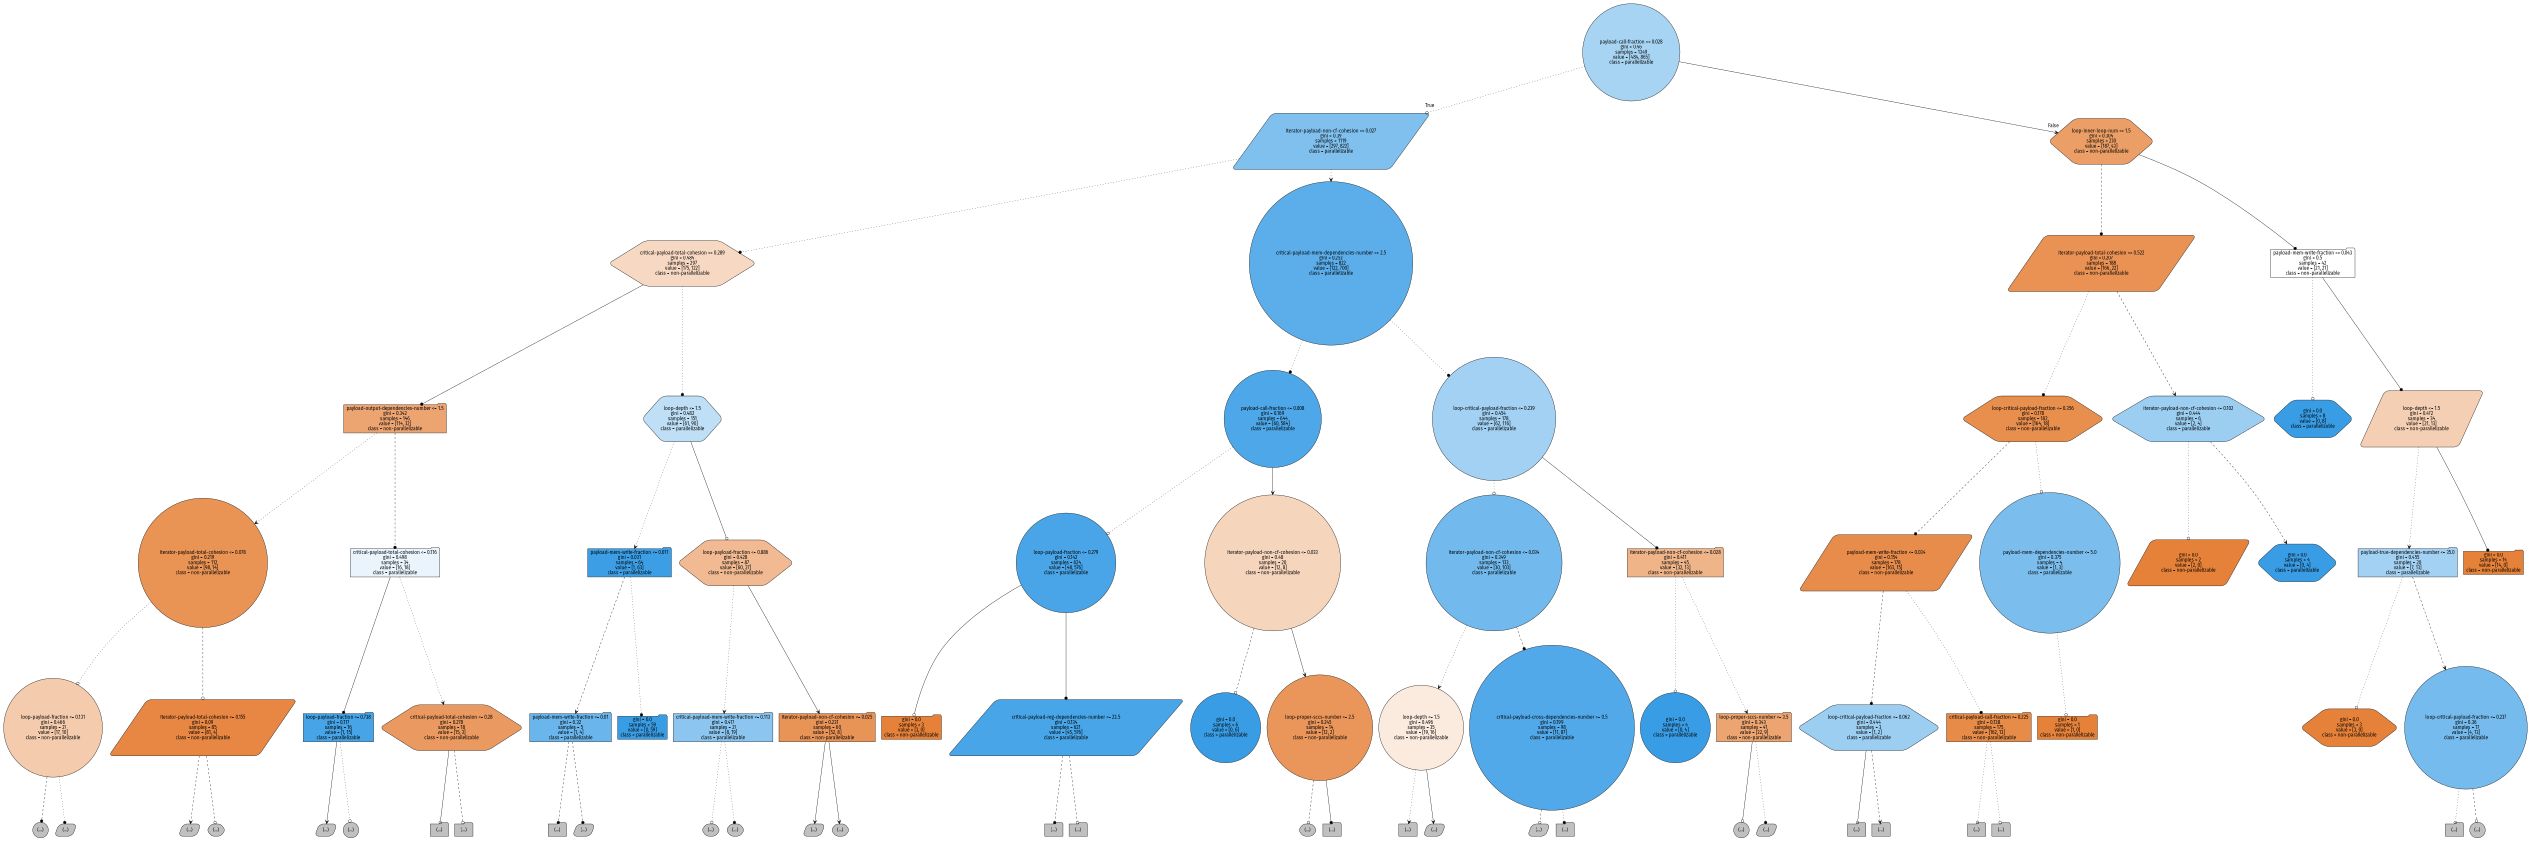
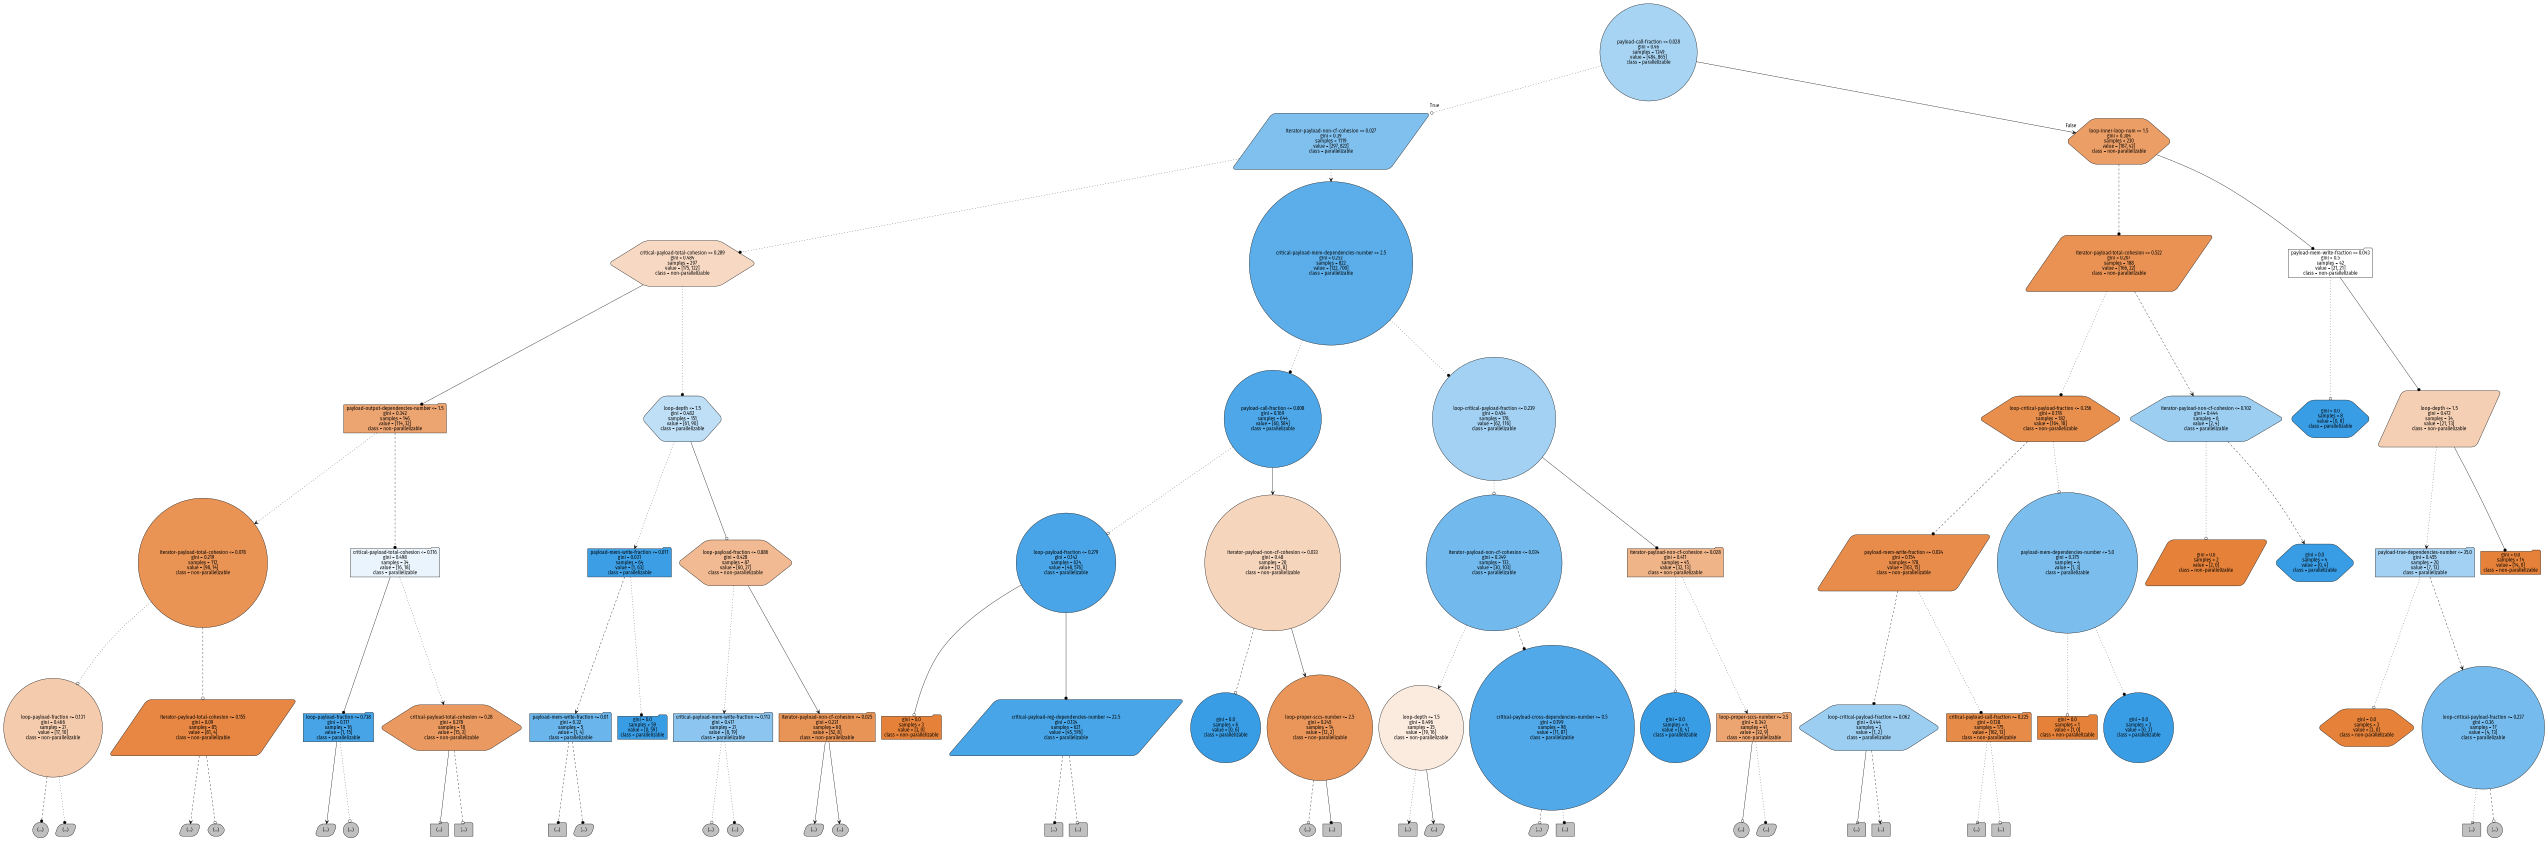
none -> (2139, 728)
